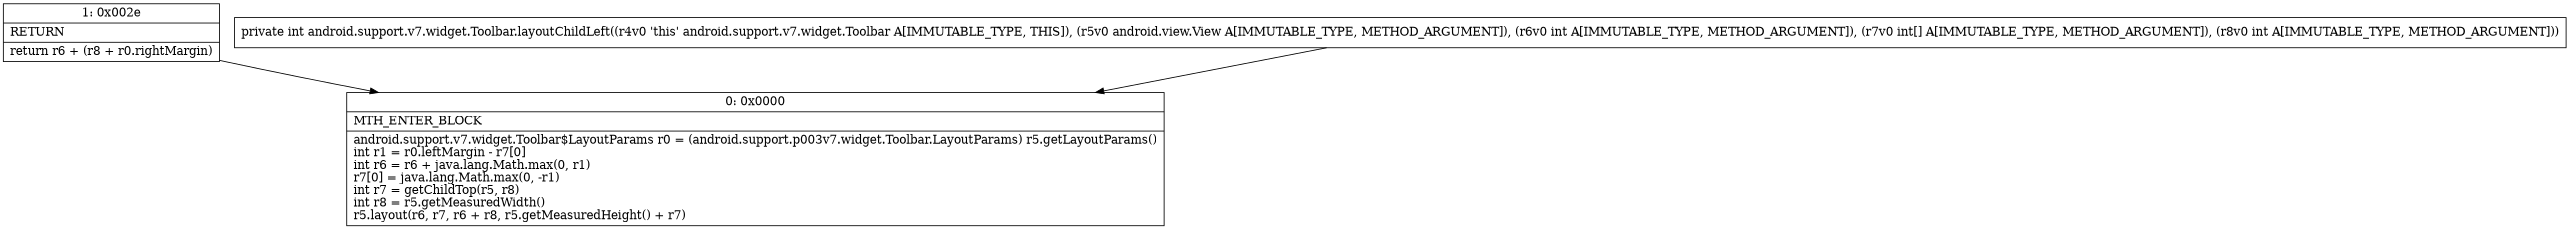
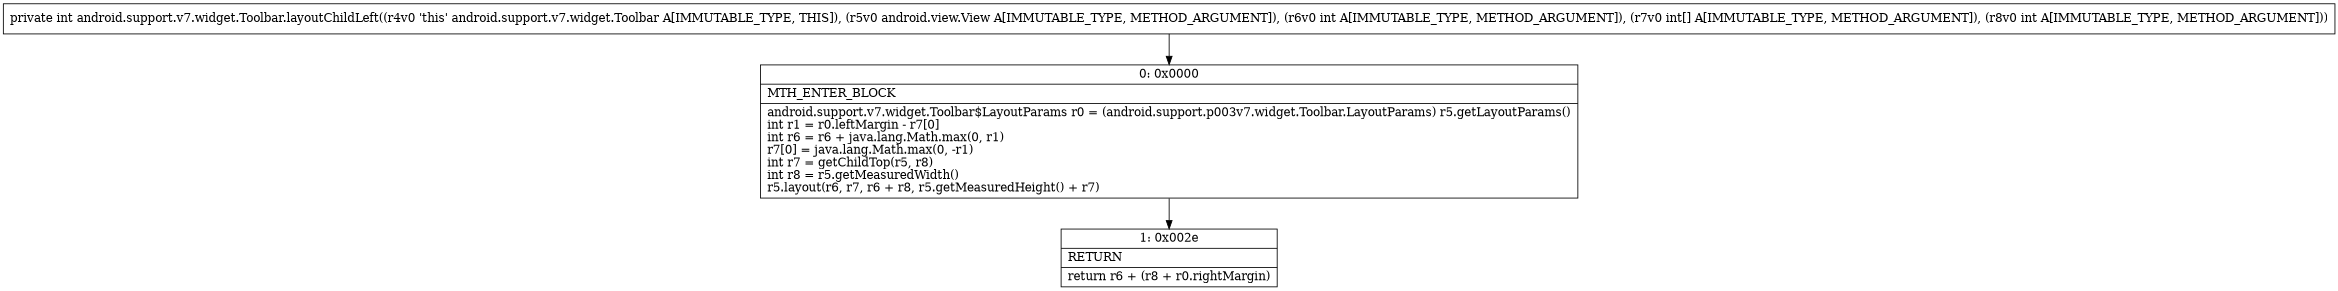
(295, 76) -> (1169, 209)
